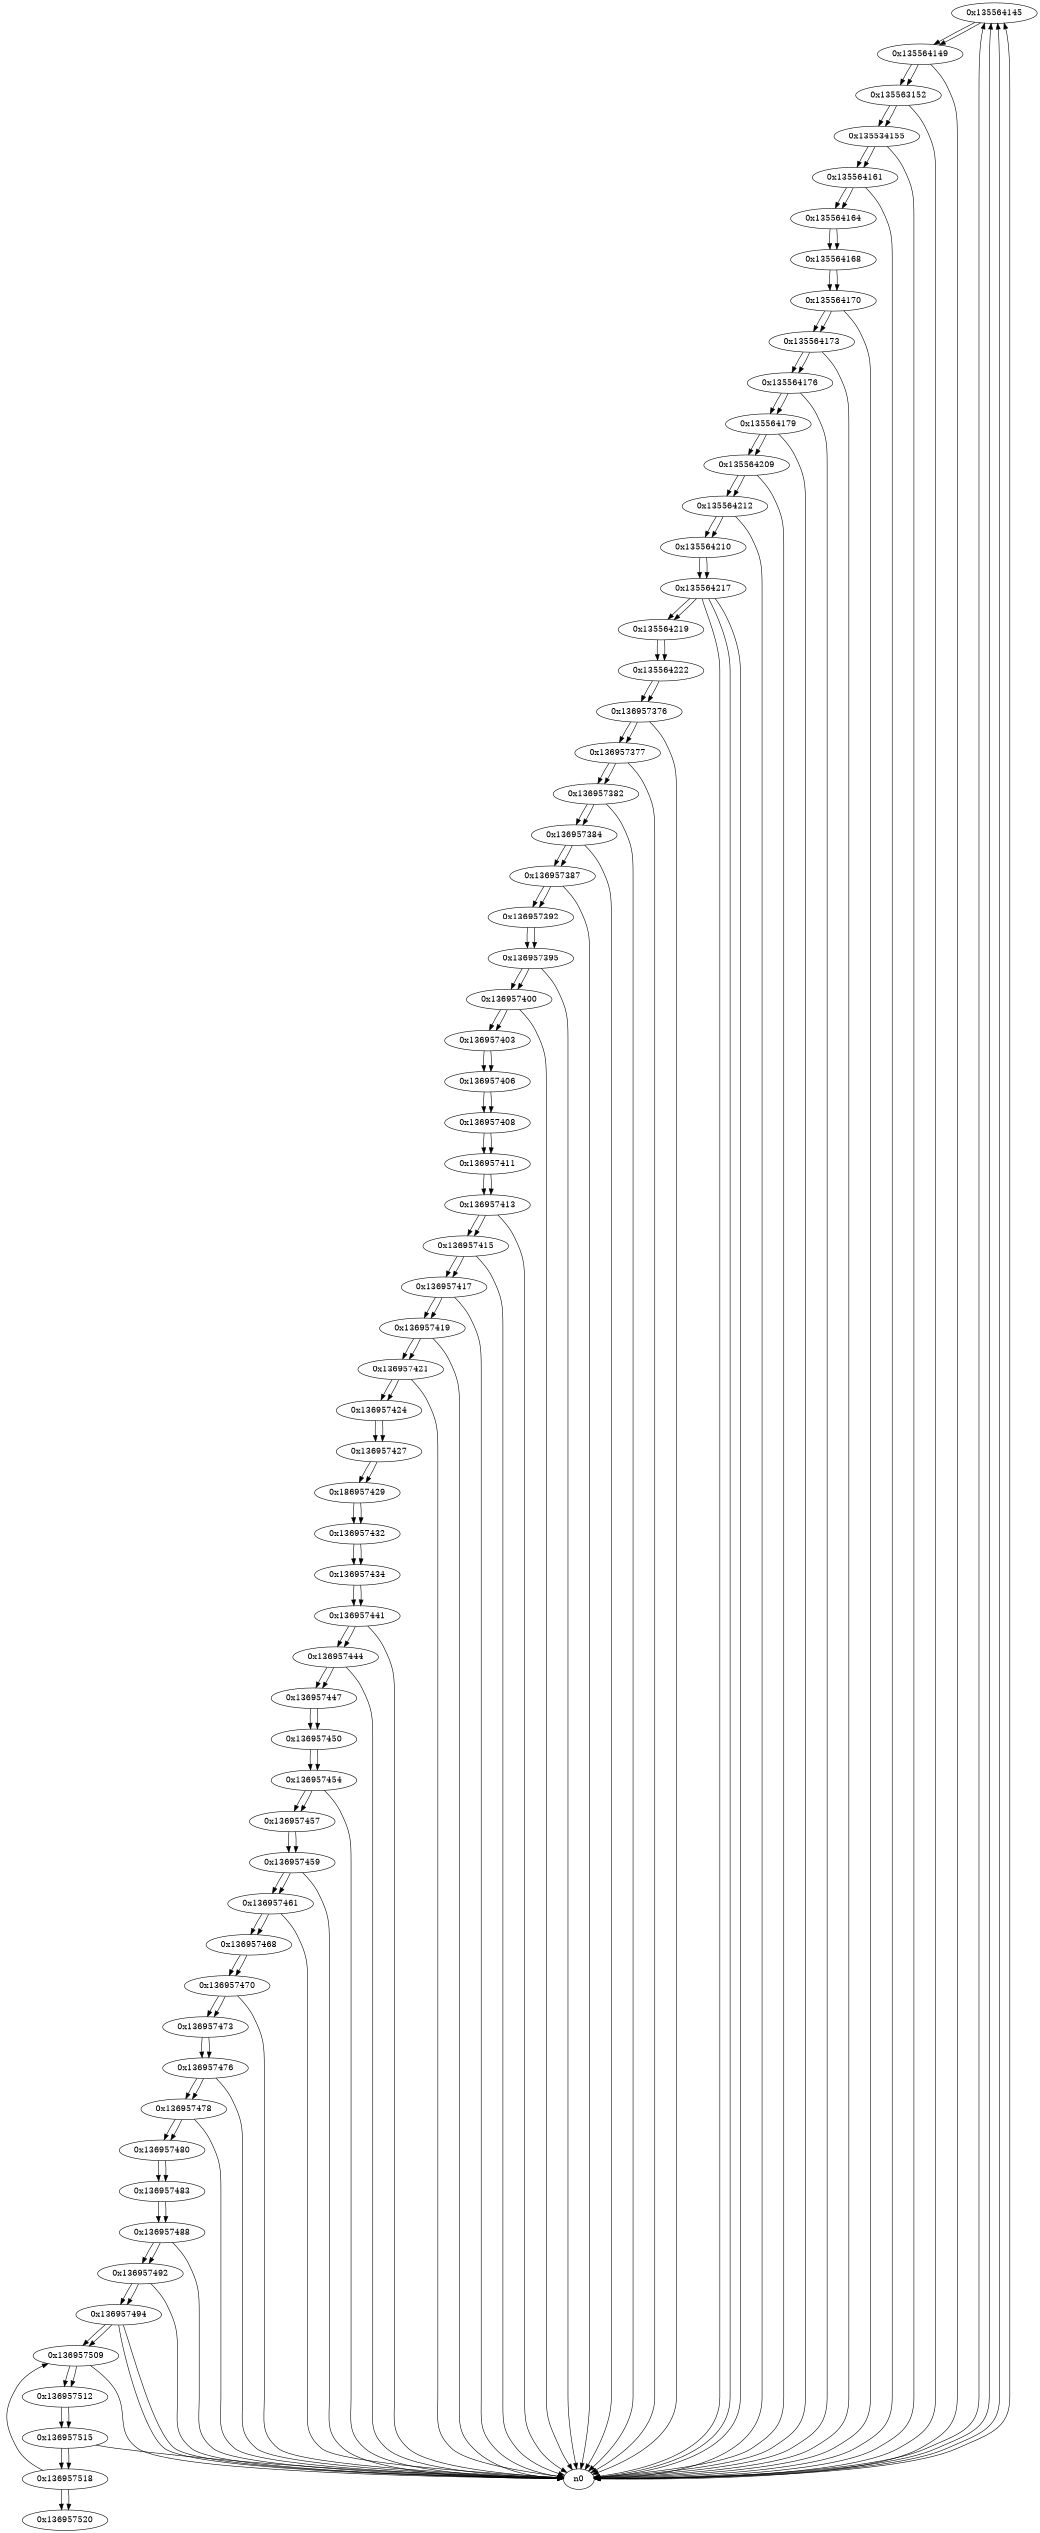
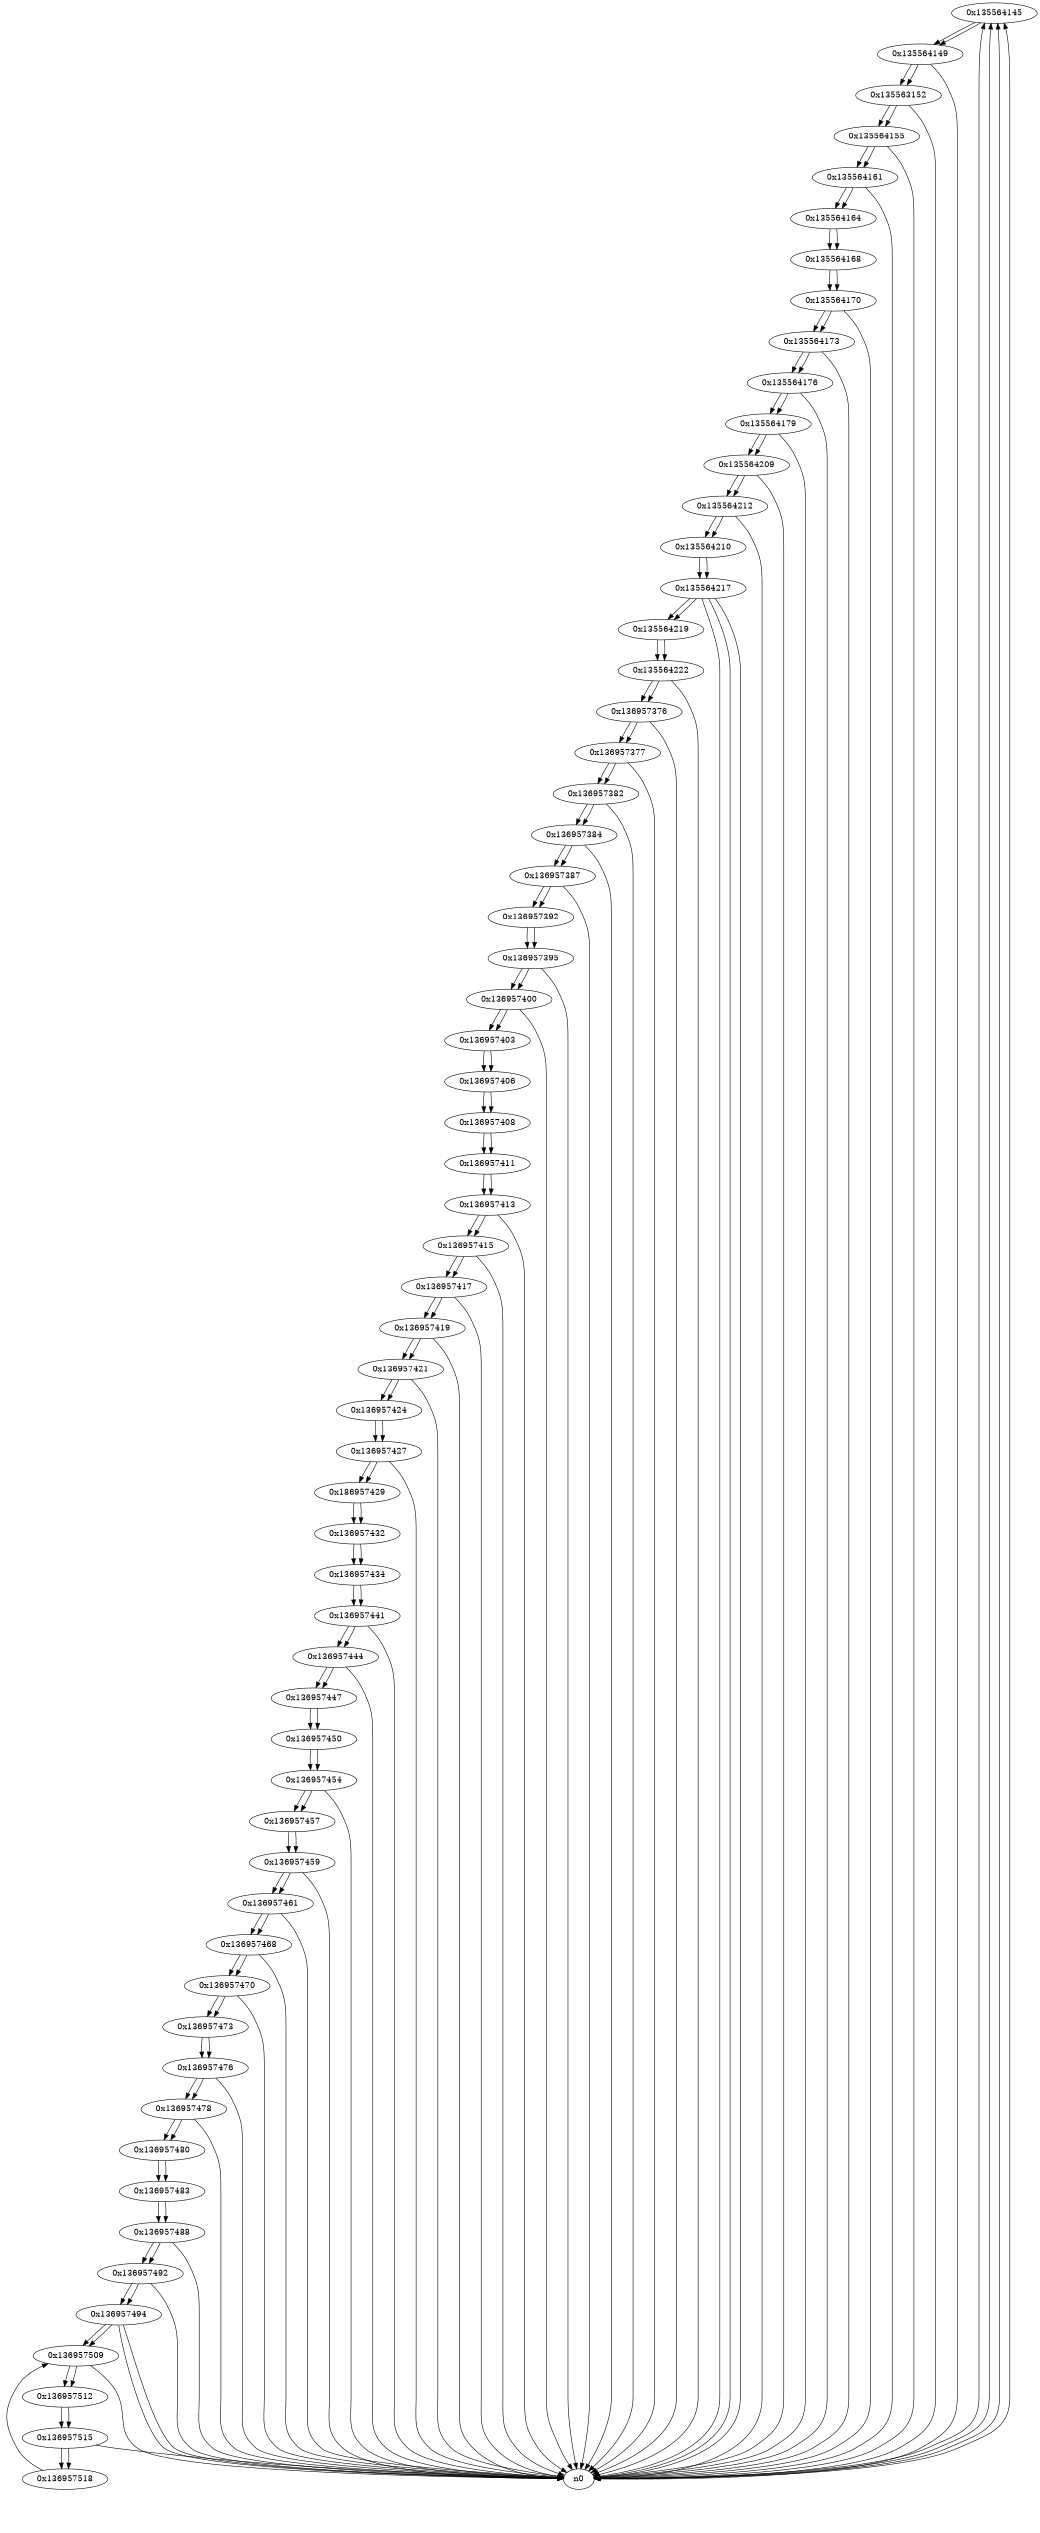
(877, 136) -> (877, 136)
none -> (698, 1603)
none -> (416, 2020)
none -> (286, 2330)
(65, 2520) -> none
